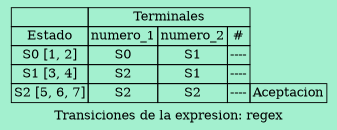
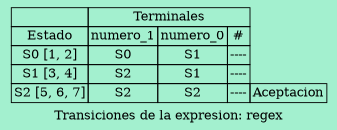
(193, 36) -> (193, 36)
